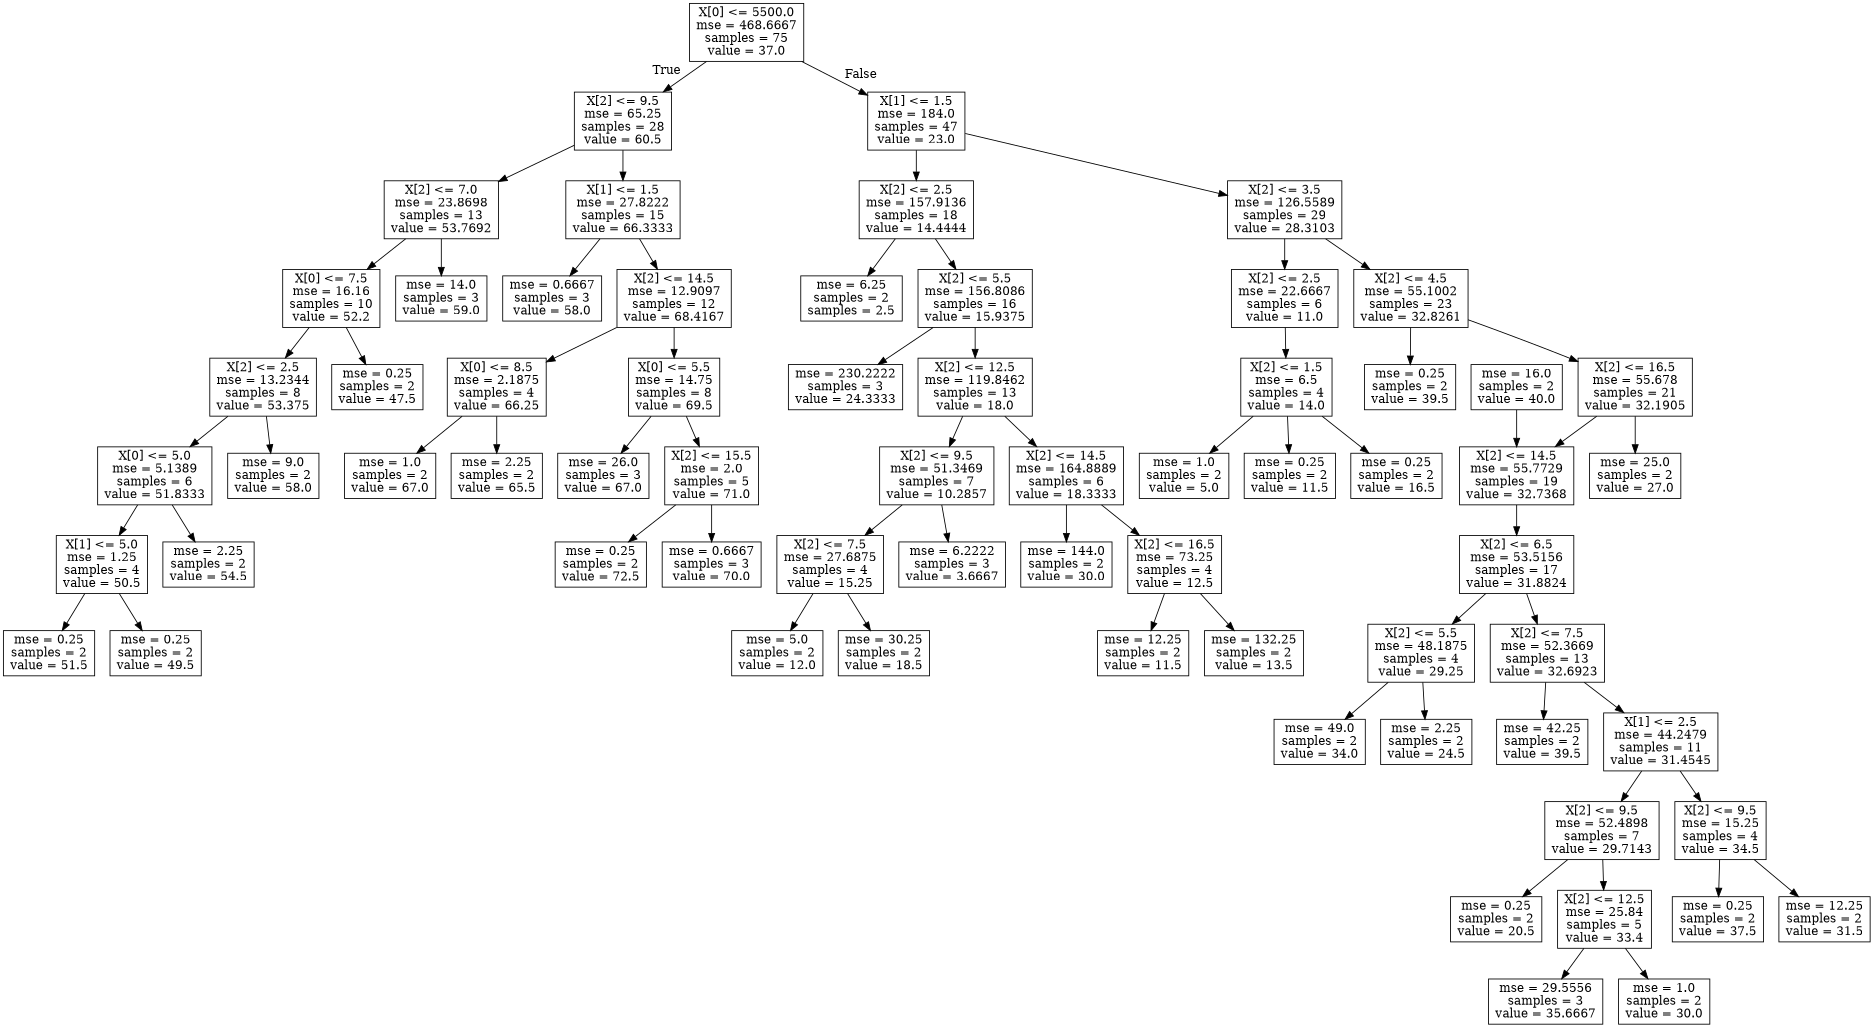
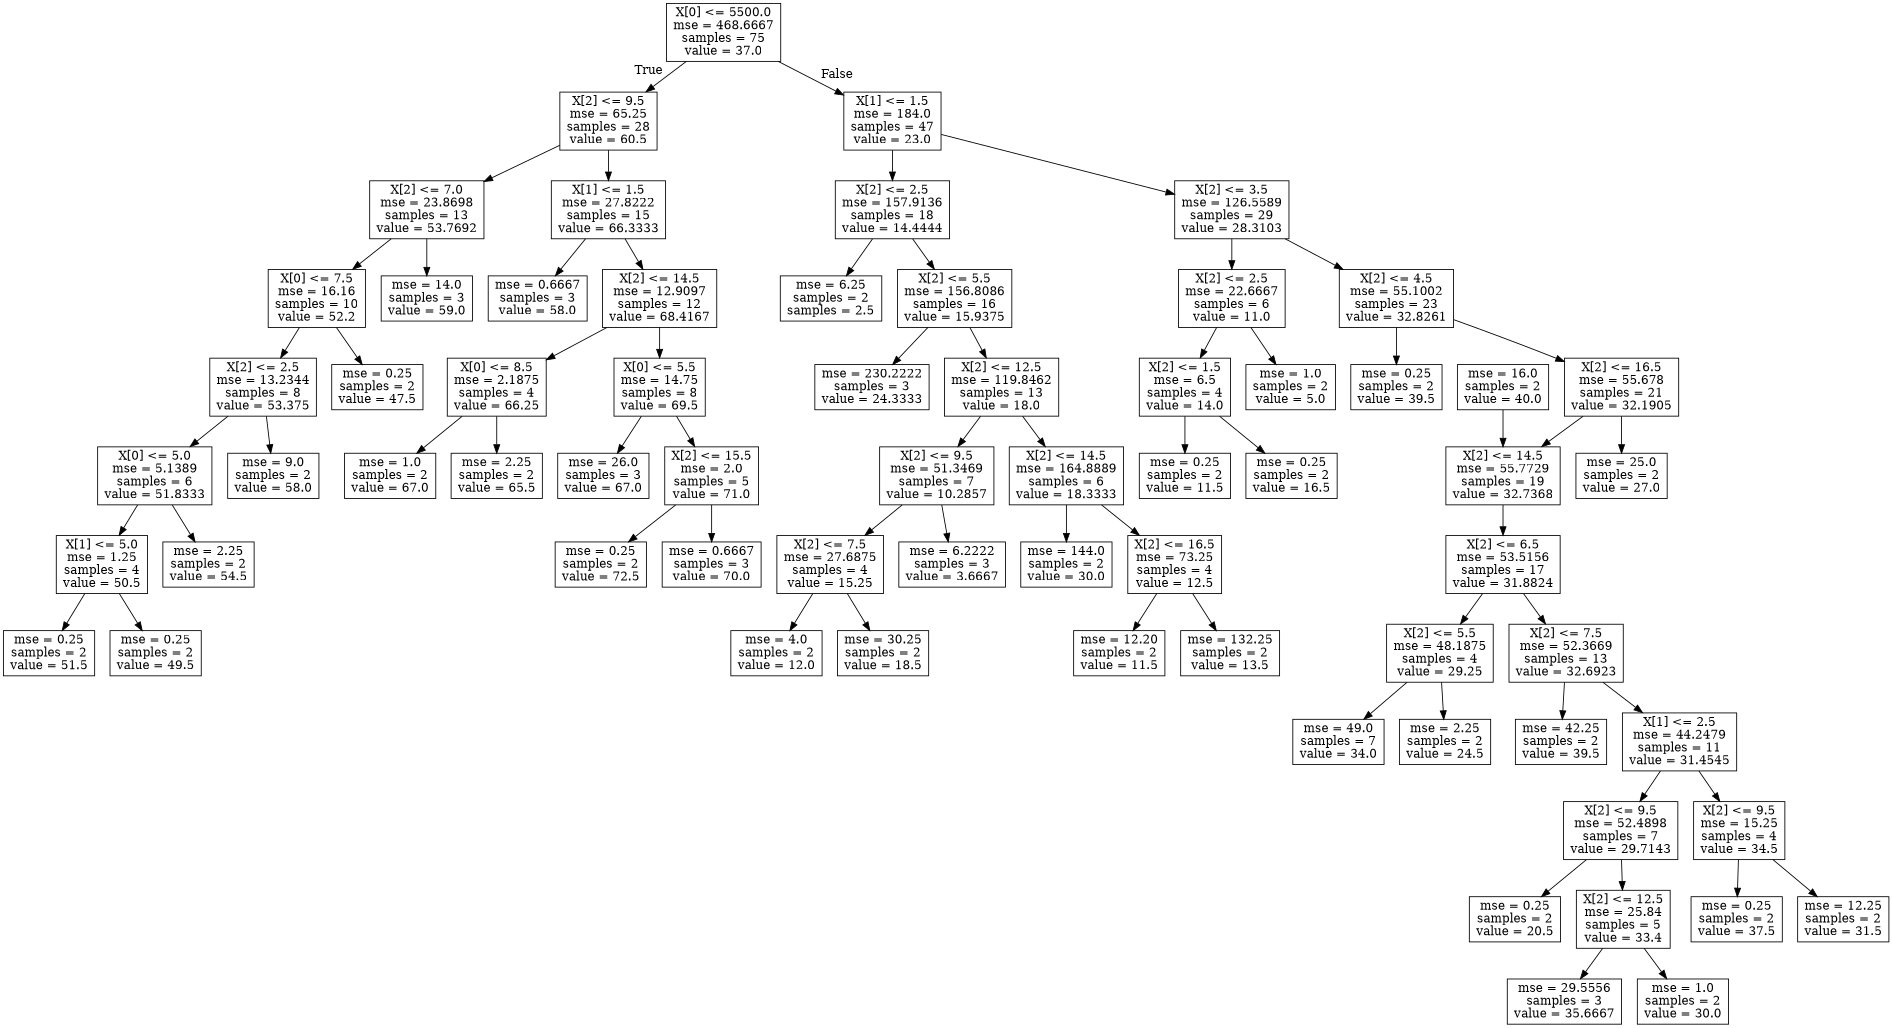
(1235, 432) -> (1261, 342)
(777, 653) -> (776, 653)
(1143, 653) -> (1119, 653)
(1320, 742) -> (1338, 742)
